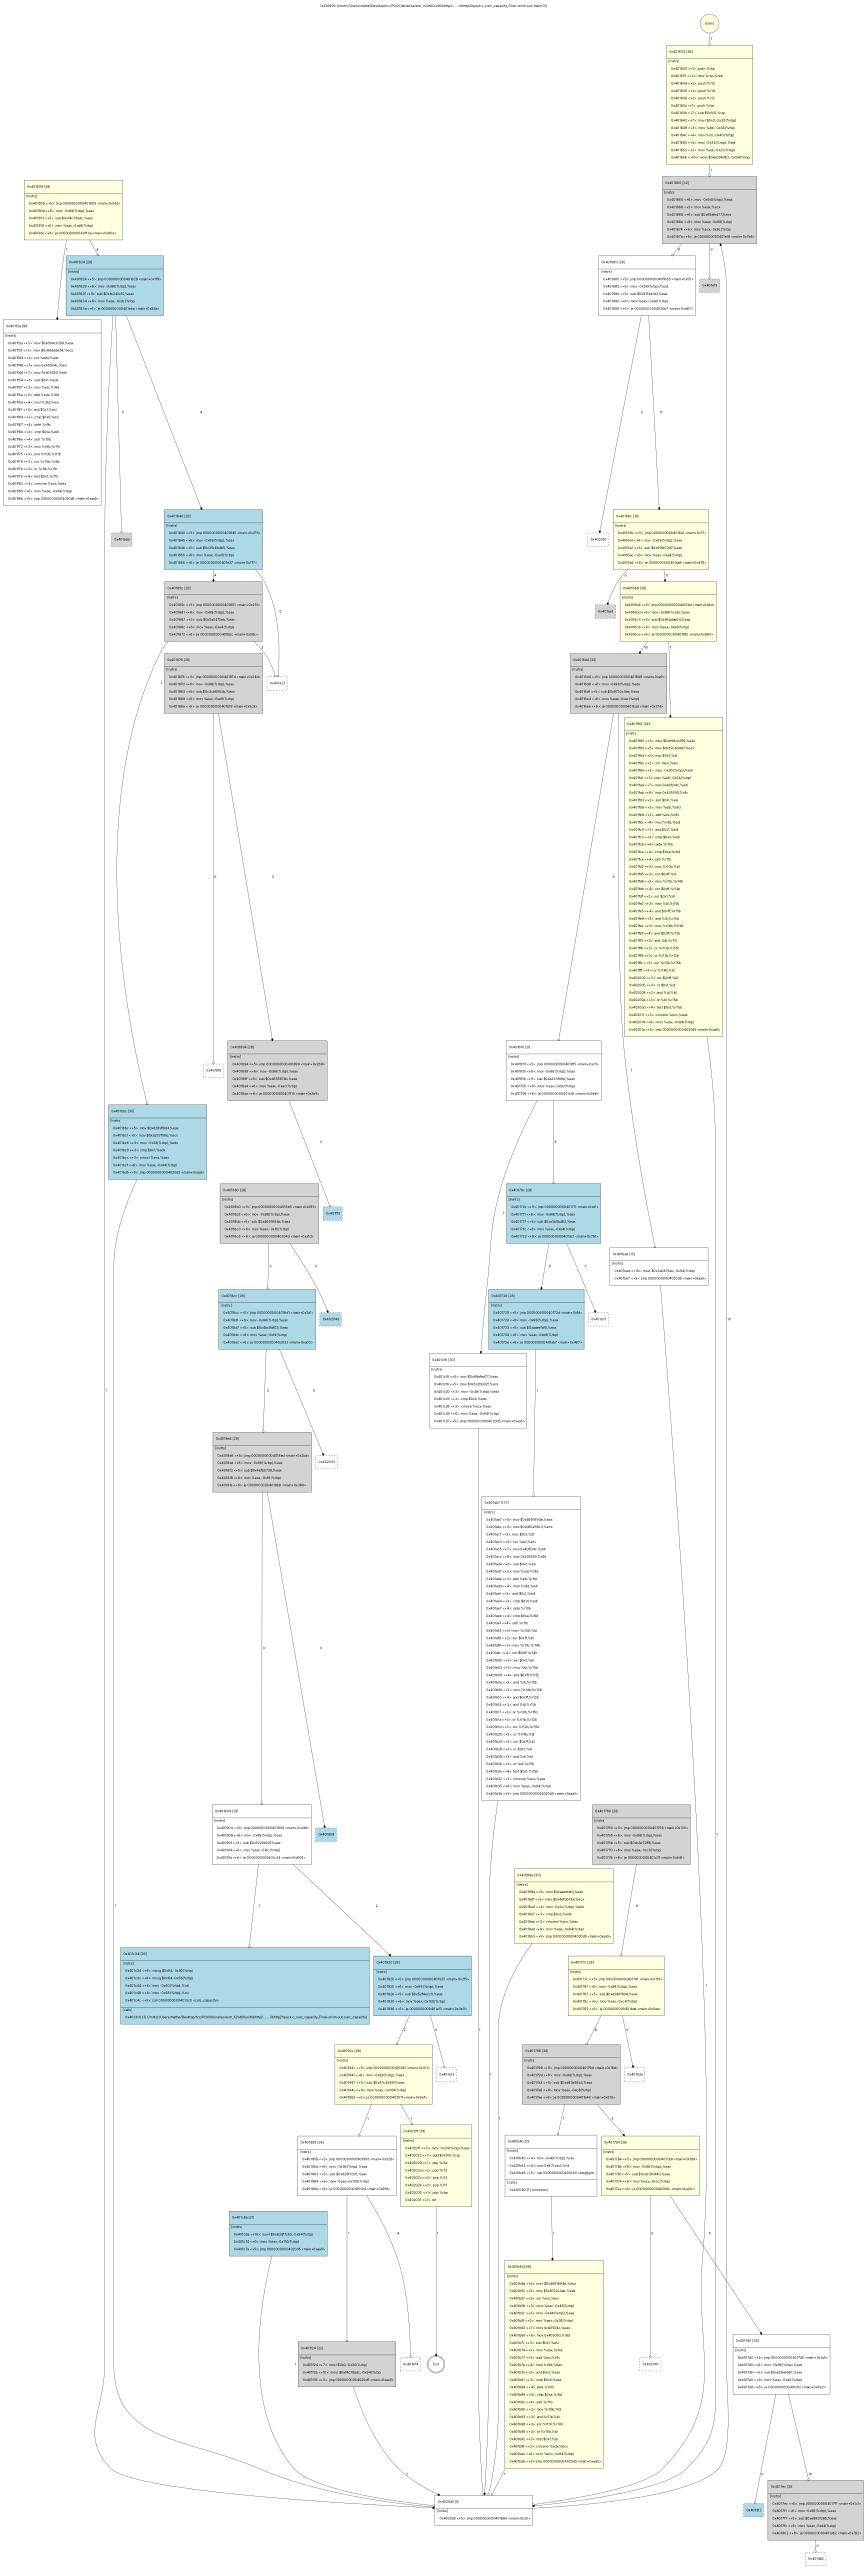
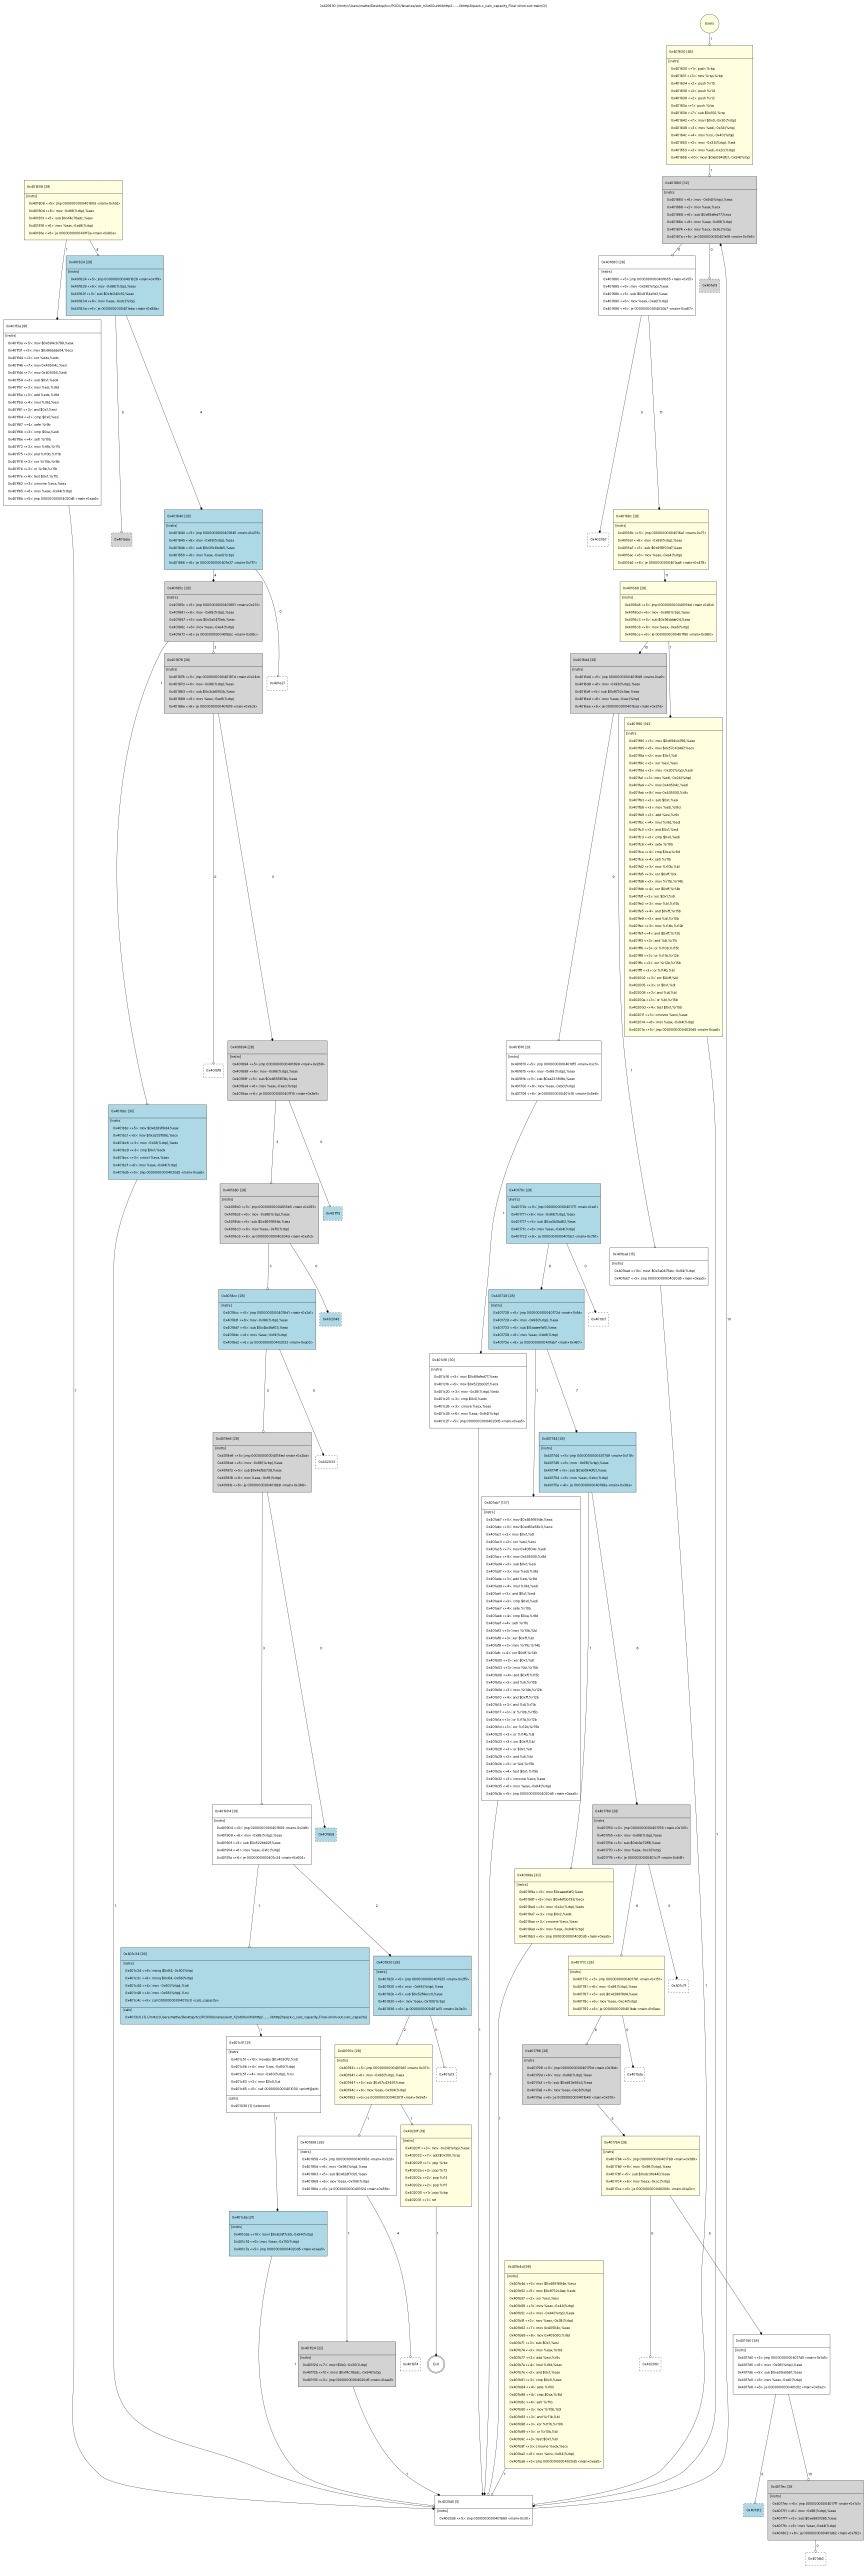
(605, 611) -> none
(267, 657) -> (213, 646)
none -> (273, 1141)
(554, 1141) -> none
(535, 1421) -> (535, 1421)
none -> (588, 1462)
(105, 1557) -> (74, 1662)
(478, 1960) -> (478, 1960)
none -> (679, 1986)
none -> (274, 2074)
(551, 2166) -> none
